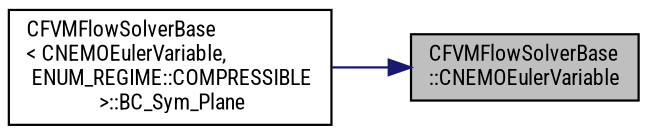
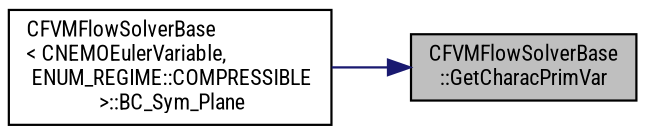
(525, 67) -> (524, 67)
